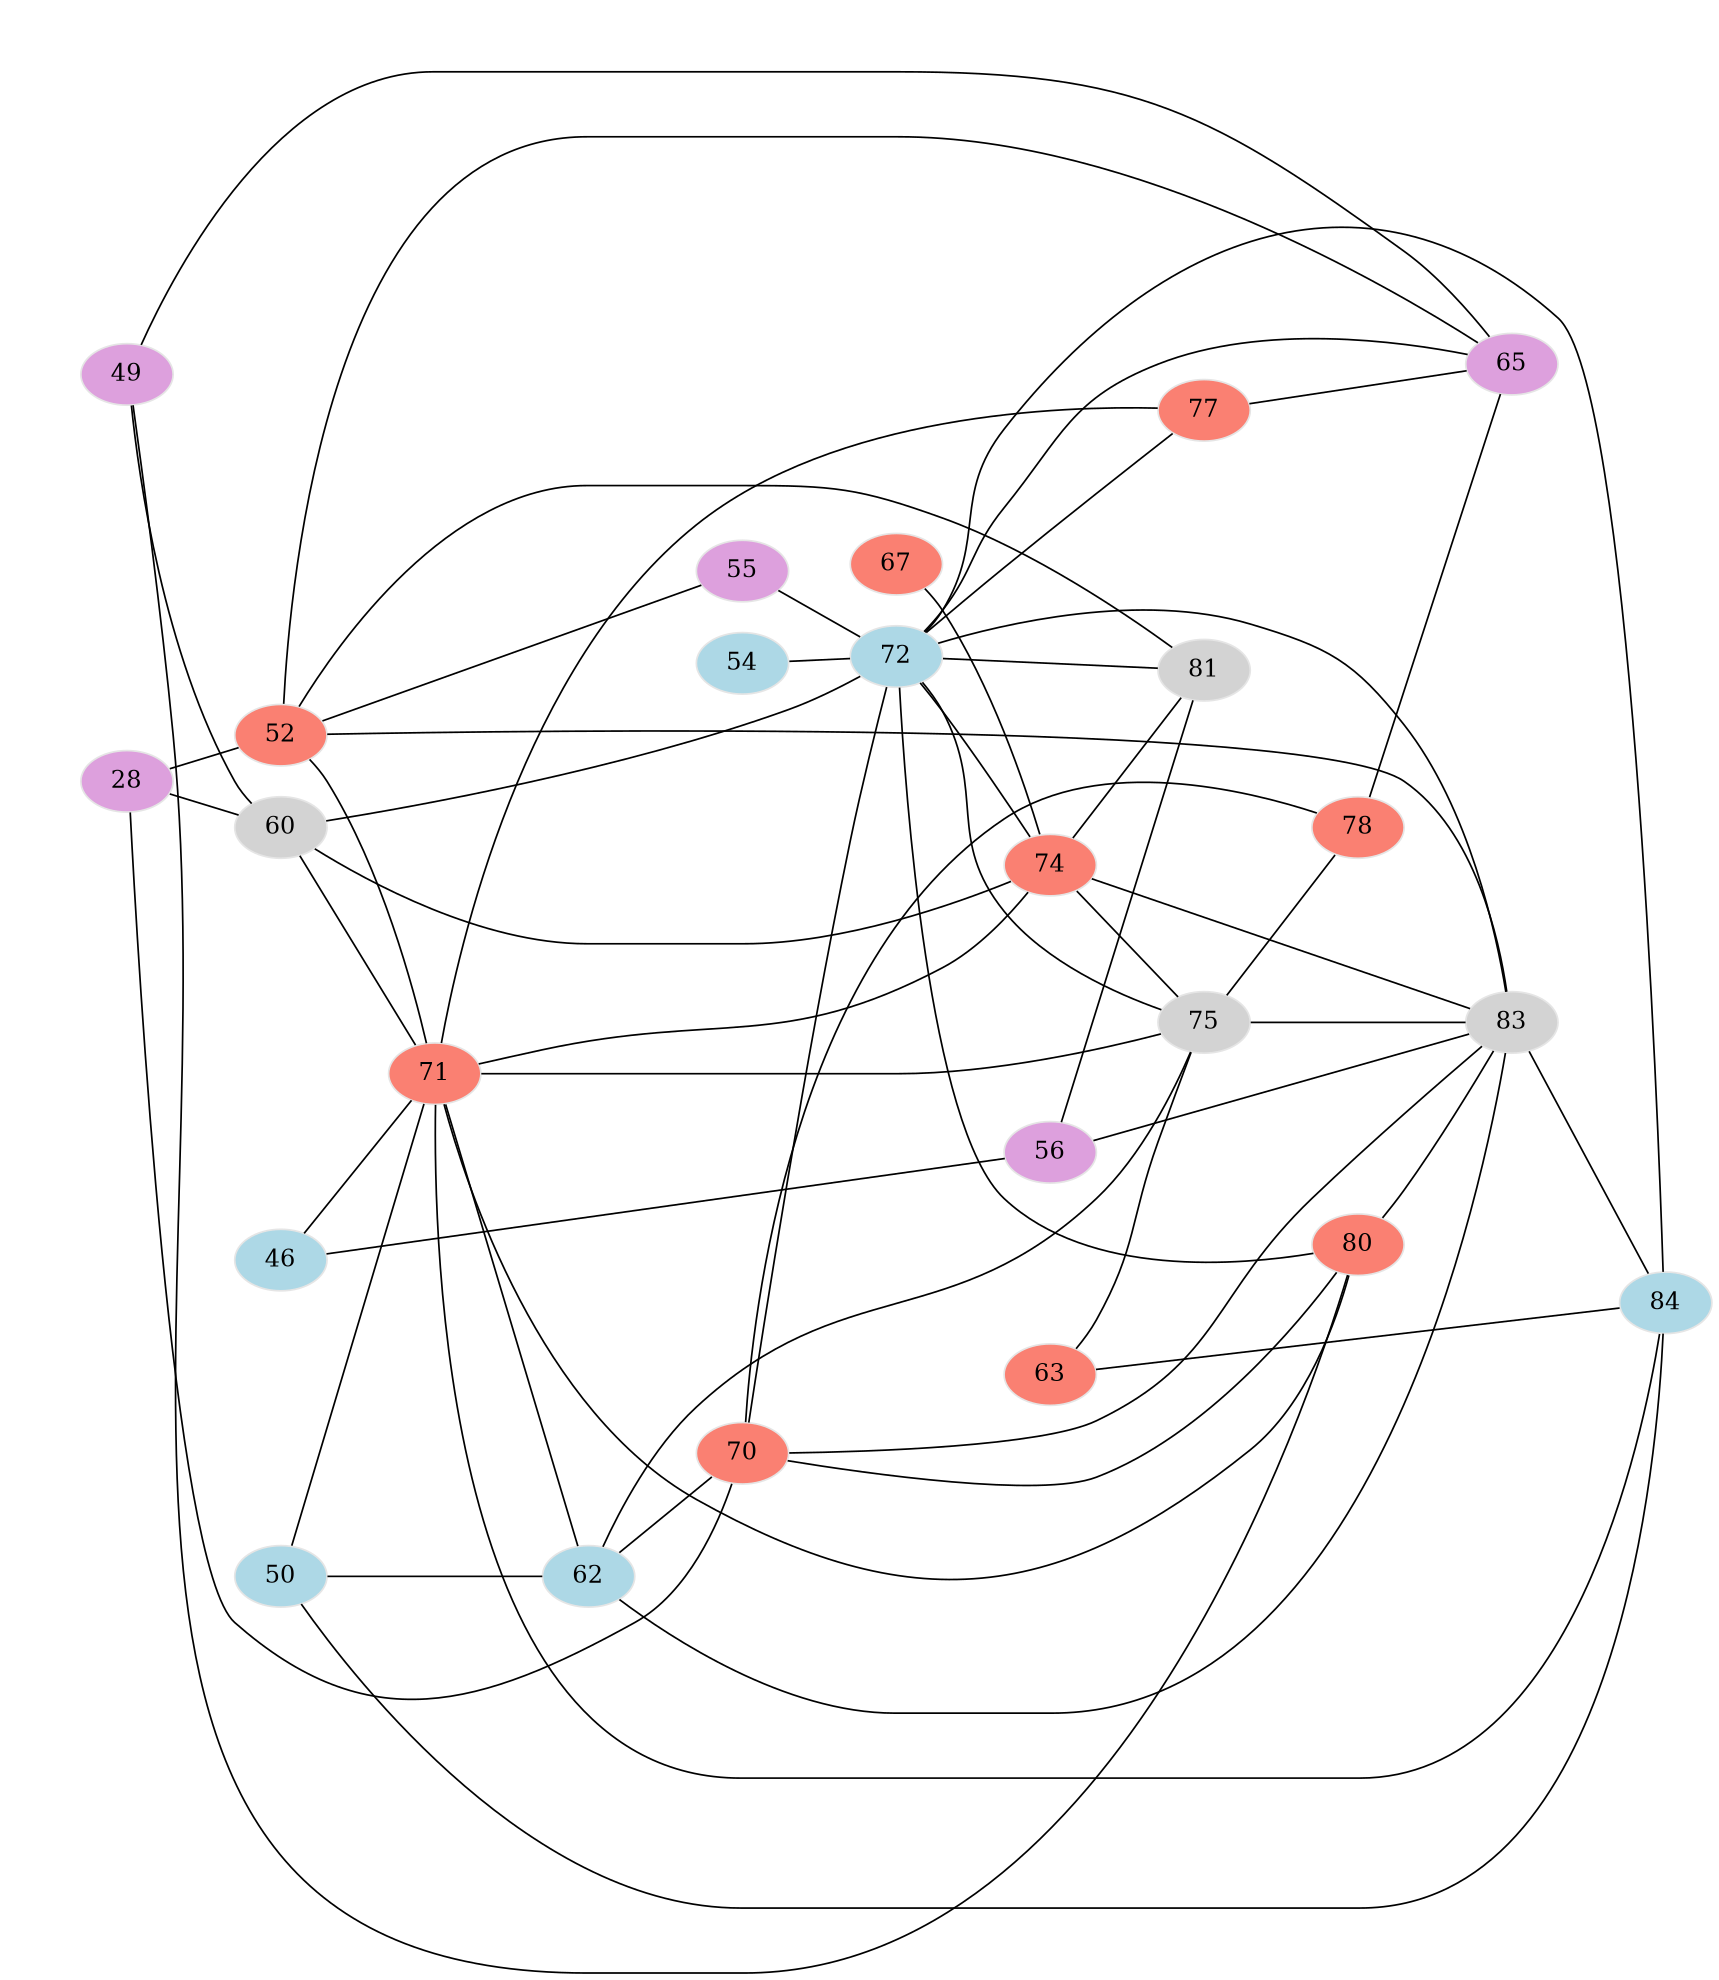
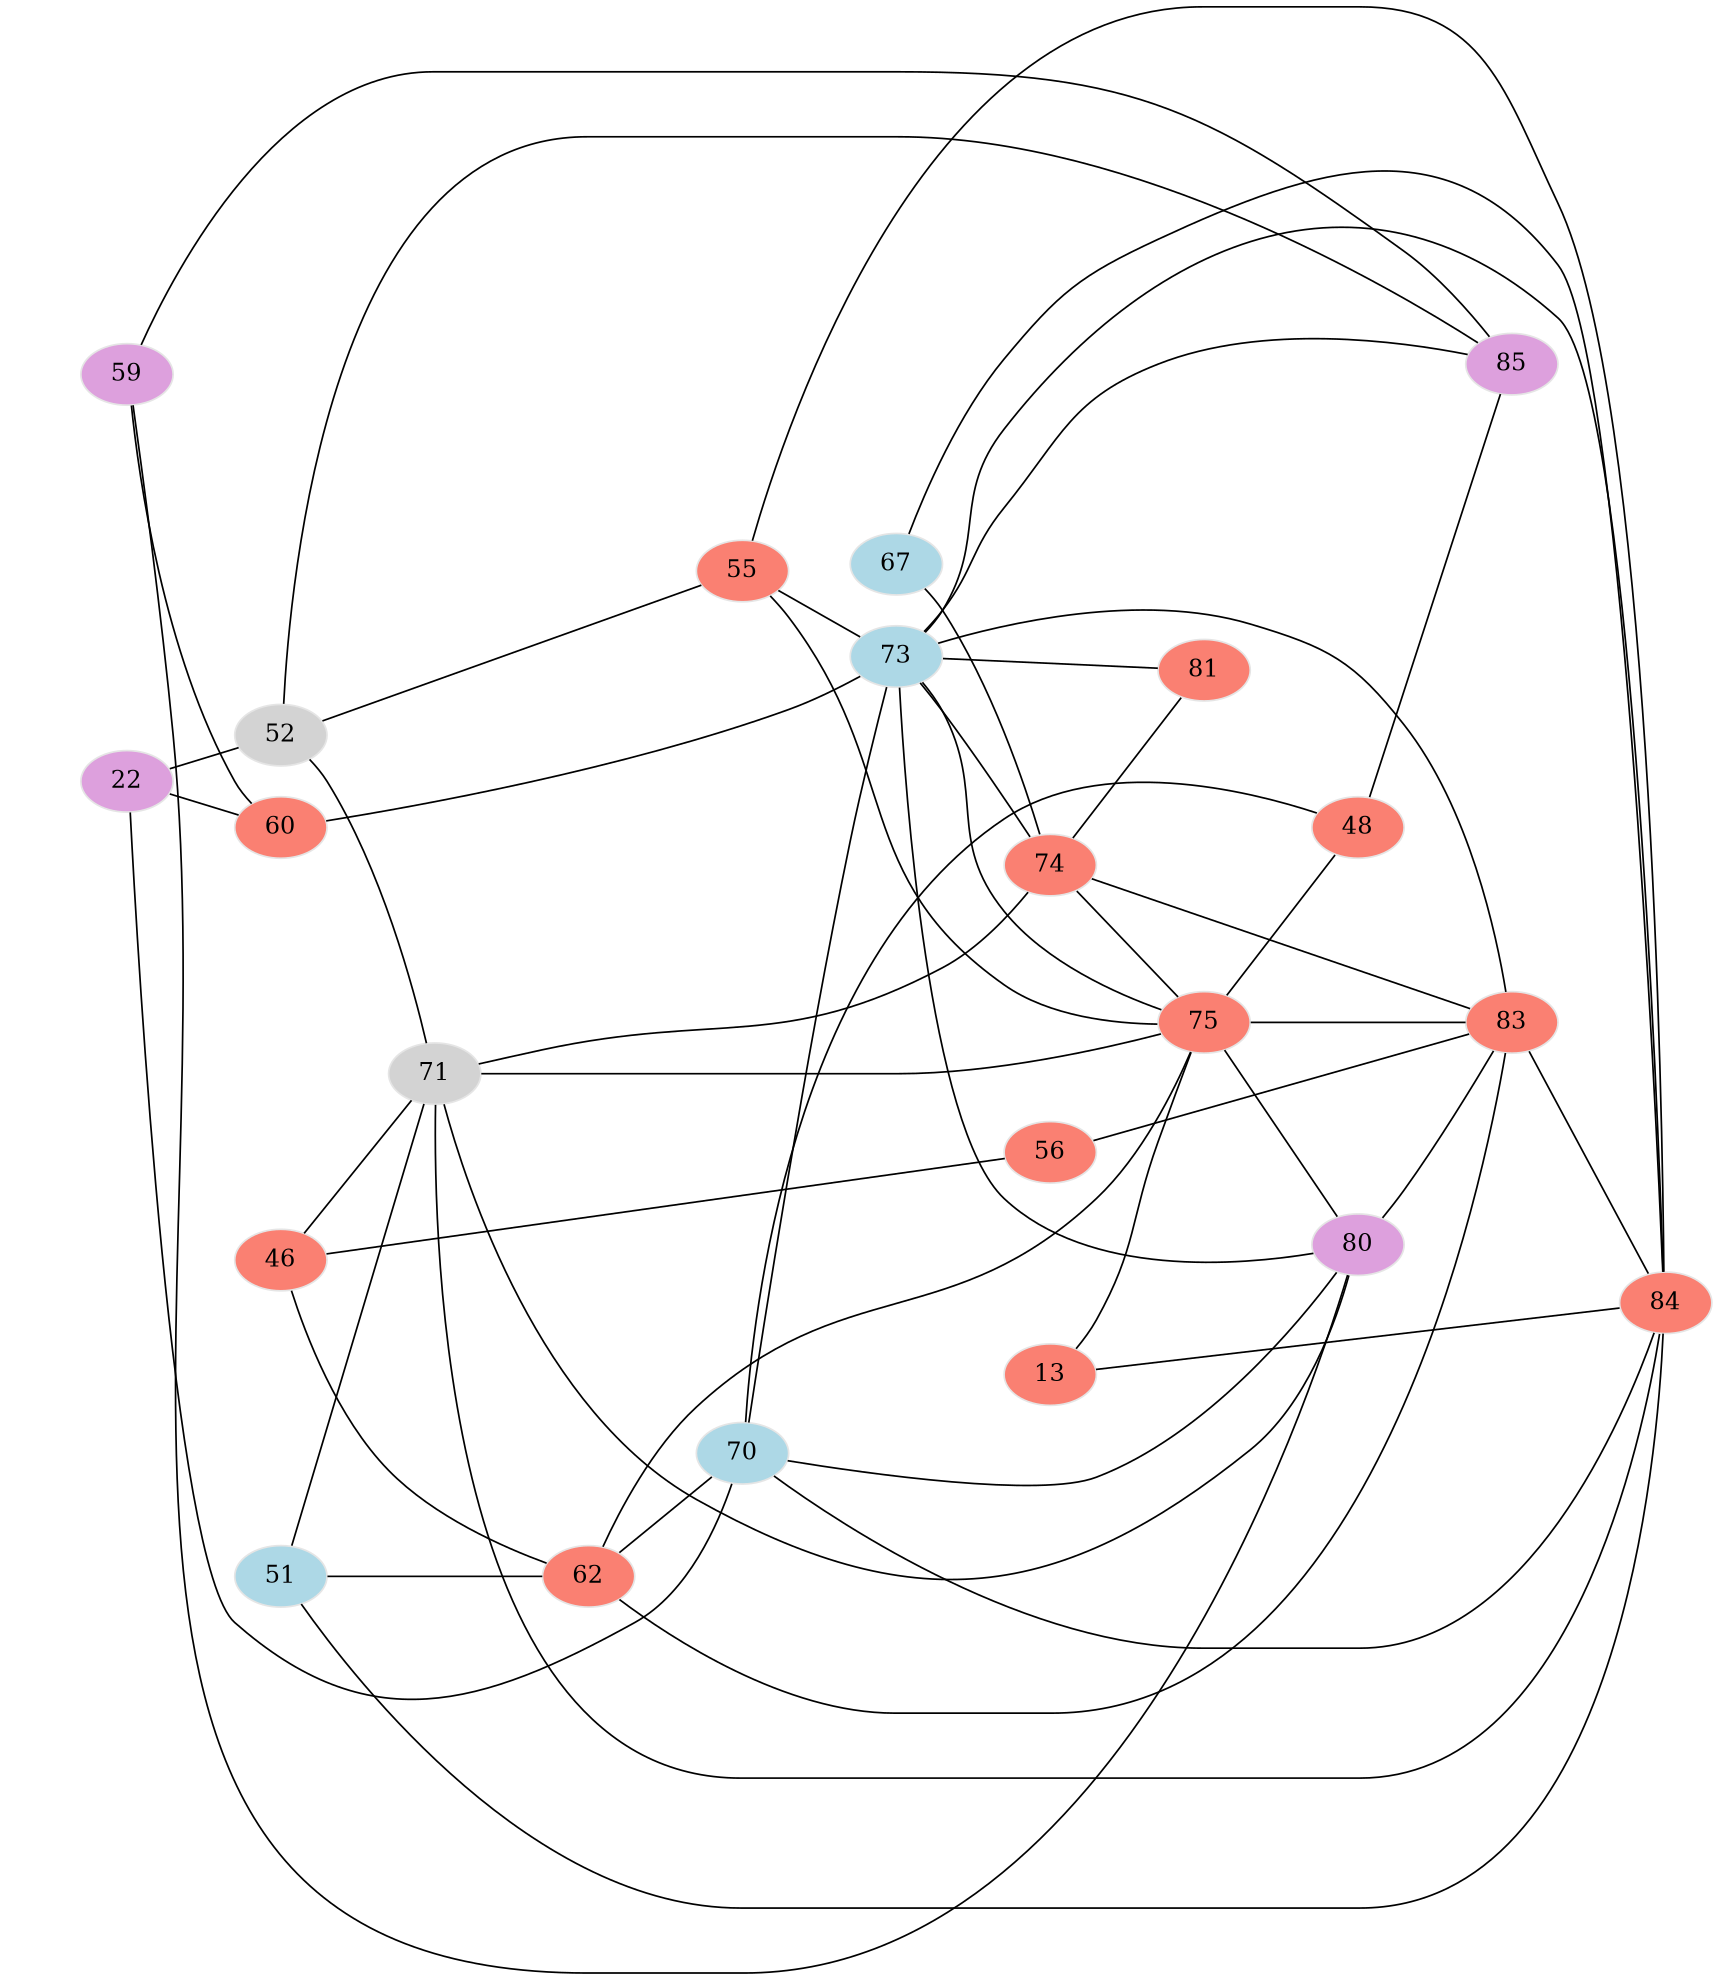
none -> (1532, 147)
none -> (1584, 348)
(1512, 364) -> (1512, 364)
(127, 374) -> (127, 374)
(1204, 410) -> none
(710, 486) -> none
(896, 564) -> (896, 564)
(742, 571) -> (742, 571)
(896, 657) -> (896, 657)
(742, 663) -> none
(1204, 670) -> (1204, 670)
(281, 735) -> (281, 735)
(988, 736) -> none
(127, 781) -> (127, 781)
(281, 828) -> (281, 828)
(1358, 828) -> (1358, 828)
none -> (898, 860)
(1127, 911) -> none
(657, 944) -> none
(358, 950) -> none
(1204, 1022) -> (1204, 1022)
(1512, 1022) -> (1512, 1022)
(435, 1074) -> (435, 1074)
none -> (1281, 1133)
(1050, 1152) -> (1050, 1152)
(1358, 1245) -> (1358, 1245)
(281, 1260) -> (281, 1260)
(1666, 1303) -> (1666, 1303)
(512, 1325) -> (382, 1462)
(1203, 1337) -> (1275, 1648)
(1050, 1375) -> (1050, 1375)
(742, 1453) -> (742, 1453)
(281, 1576) -> (281, 1576)
(589, 1576) -> (589, 1576)
